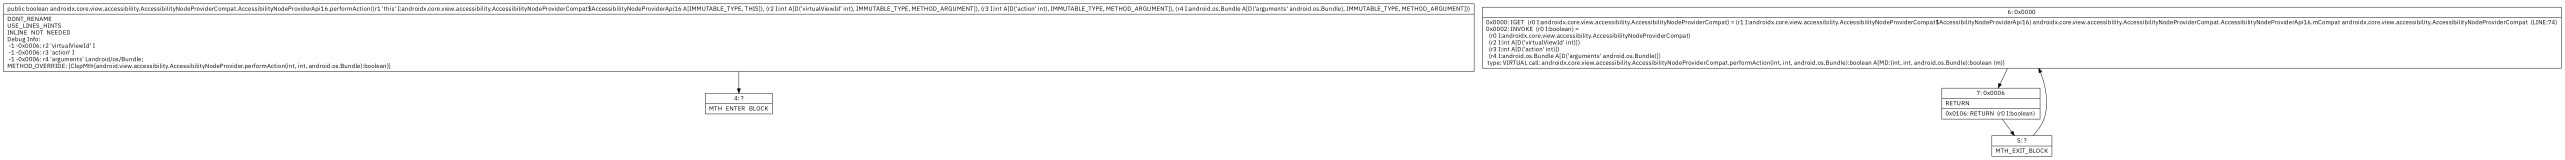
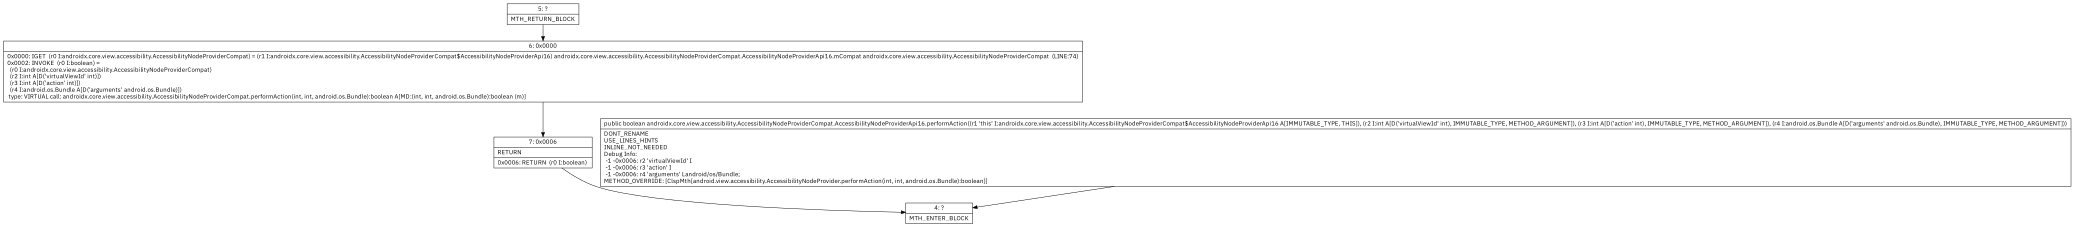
(1991, 114) -> (543, 163)
(2007, 126) -> (729, 205)
(2022, 151) -> (543, 19)
